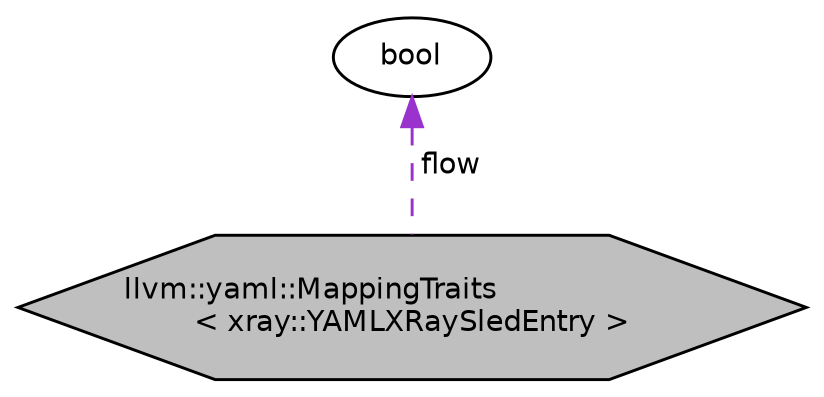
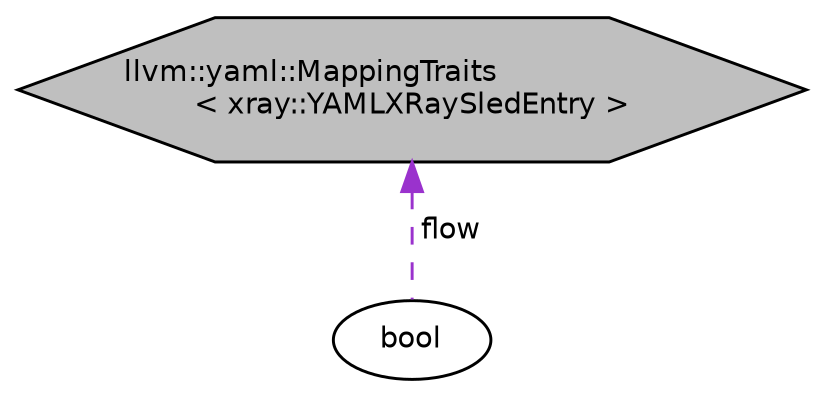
(412, 181) -> (412, 245)
